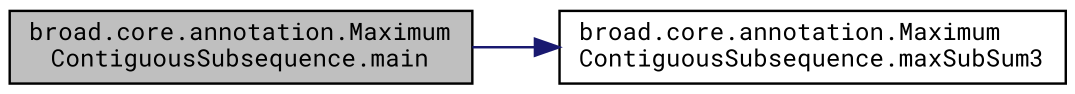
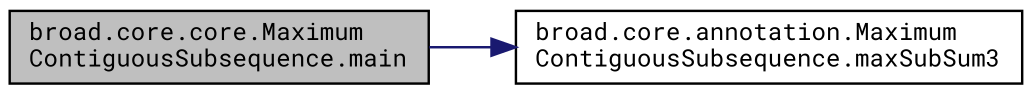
(241, 47) -> (219, 47)
